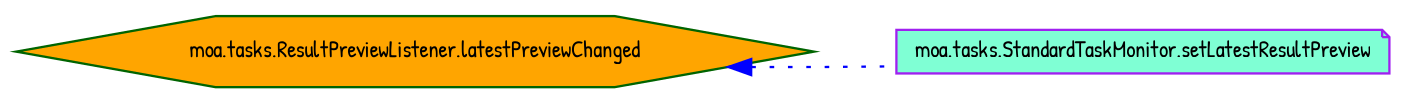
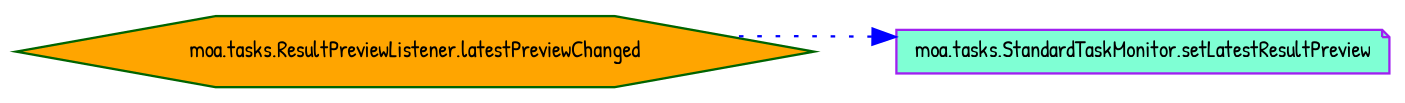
(823, 67) -> (800, 36)
